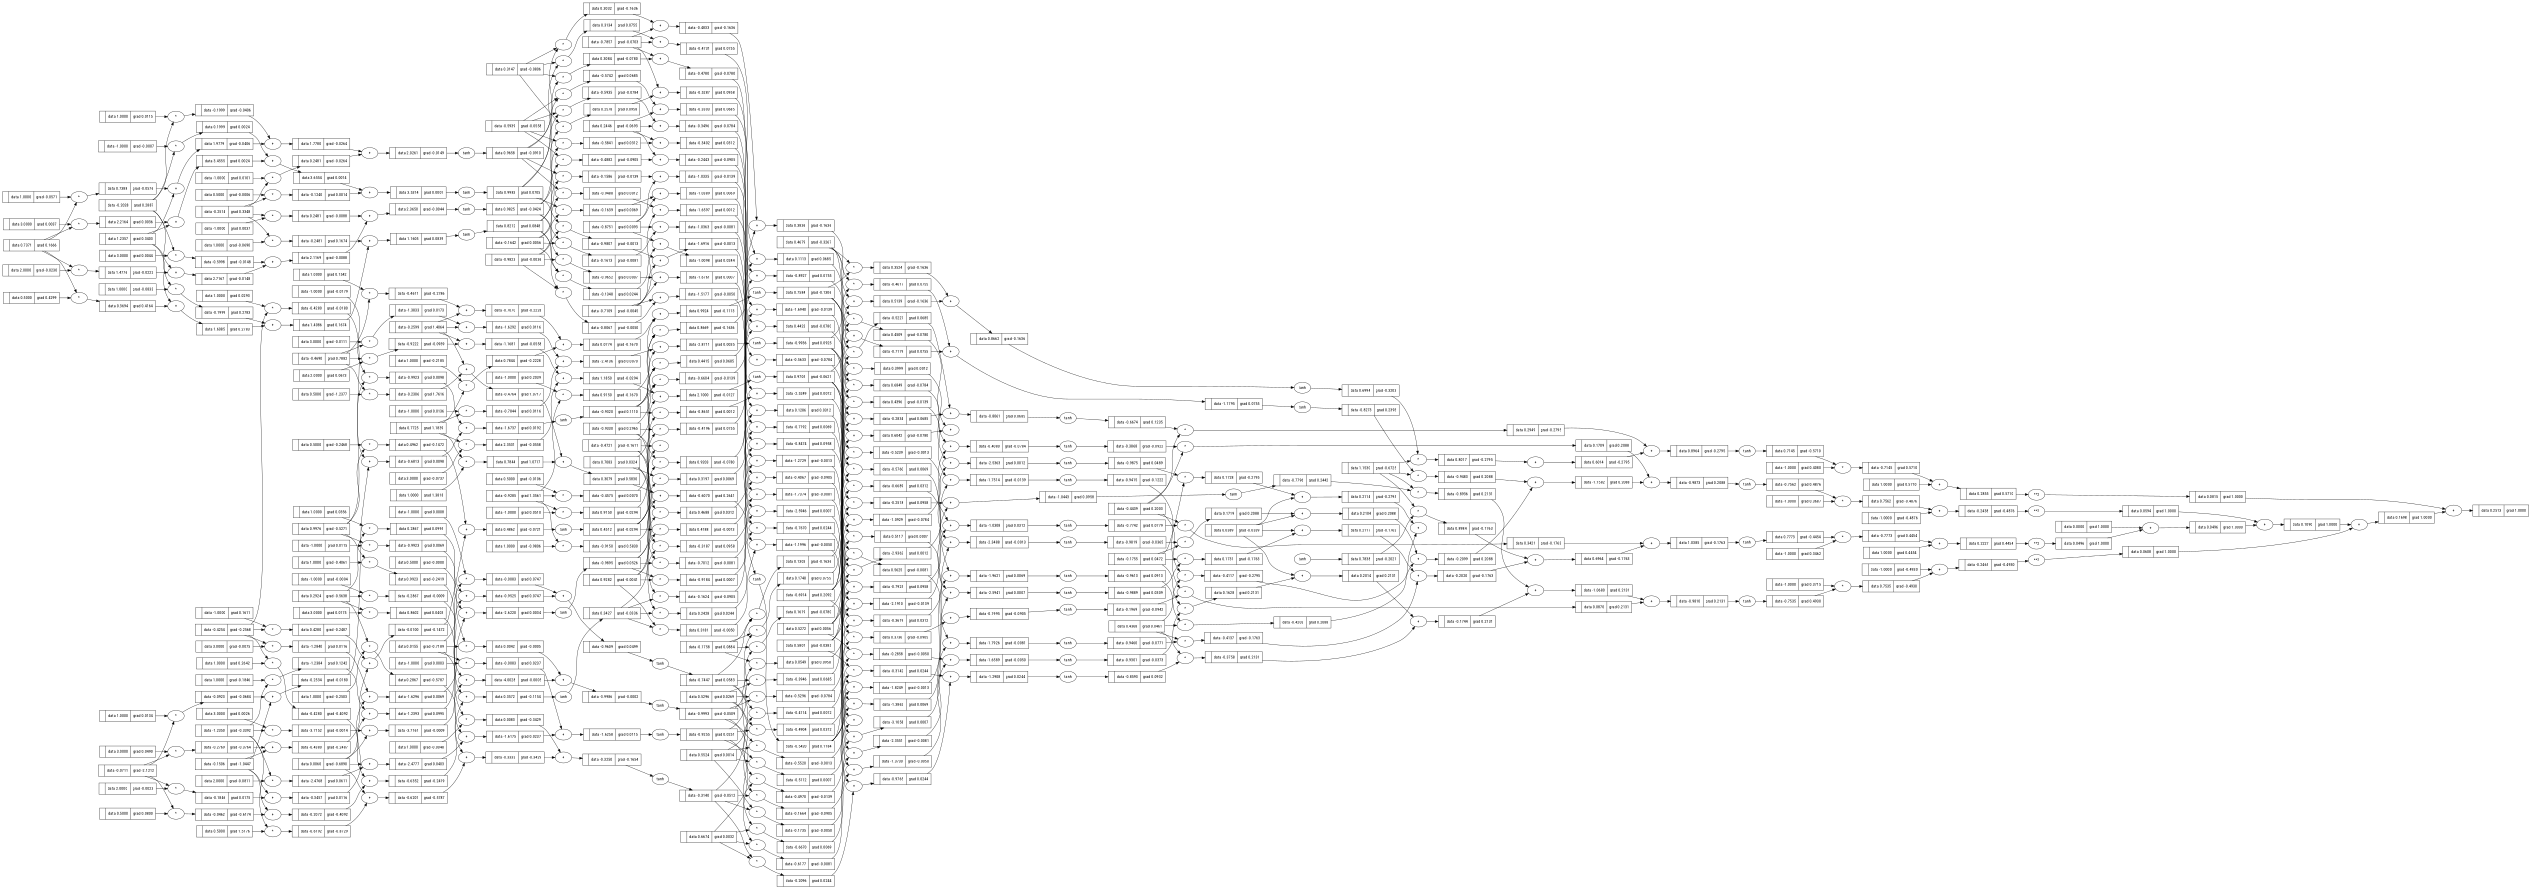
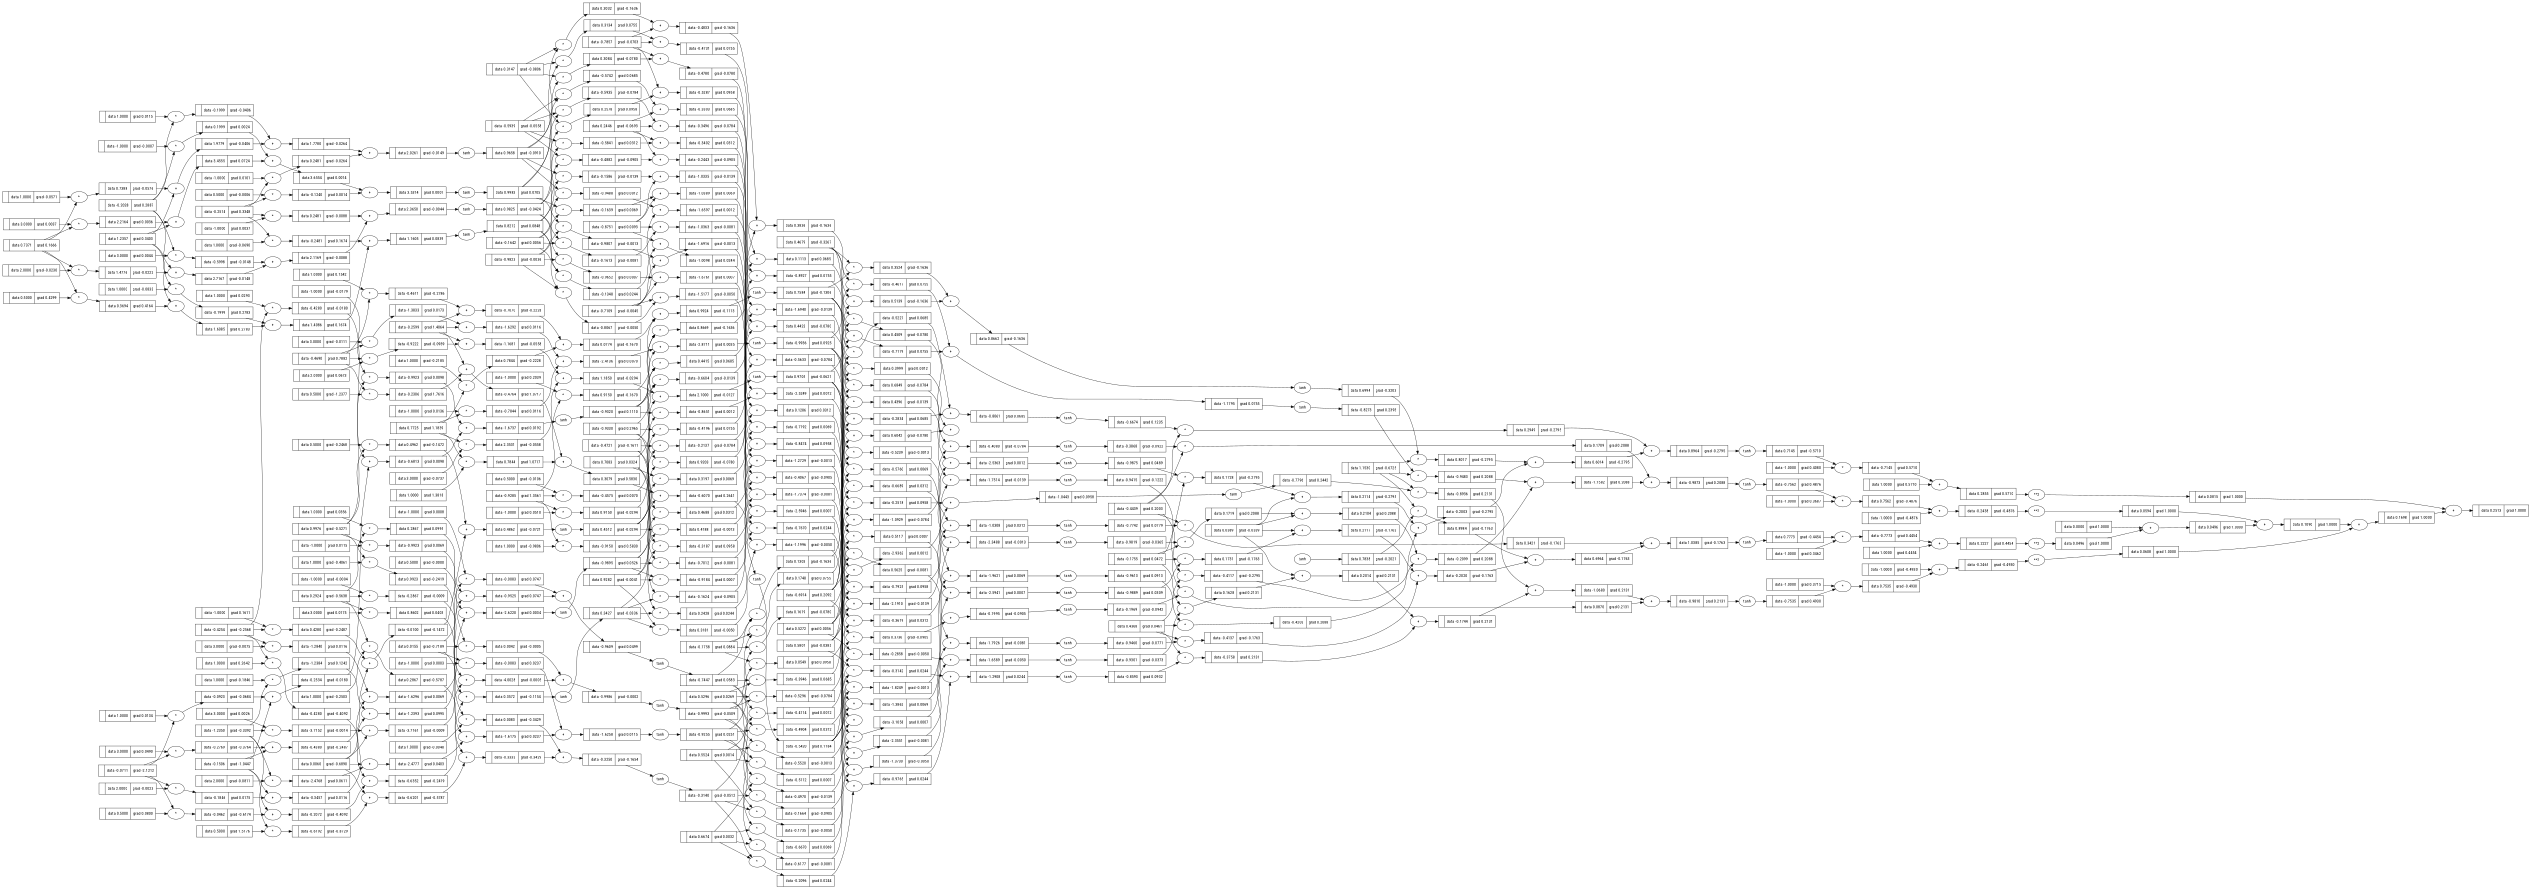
(240, 161) -> (240, 161)
none -> (709, 446)
none -> (1467, 512)
